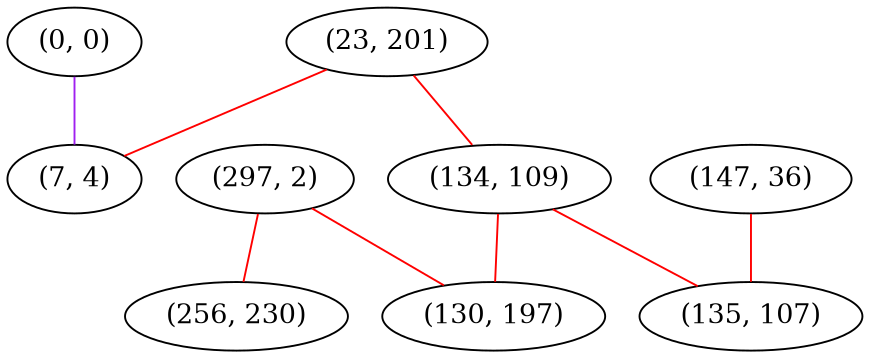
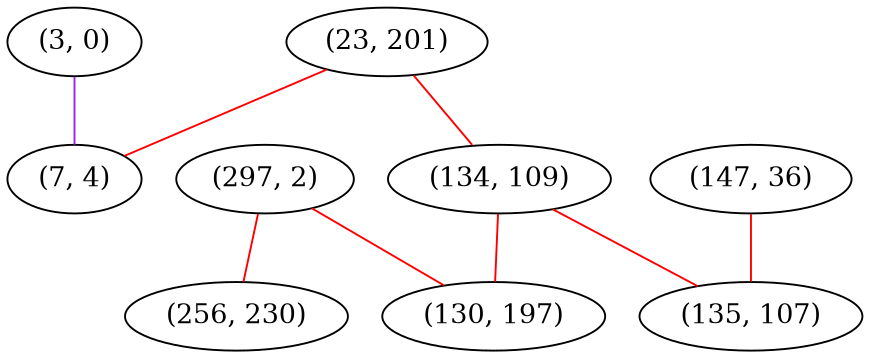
(75, 42) -> (75, 42)
